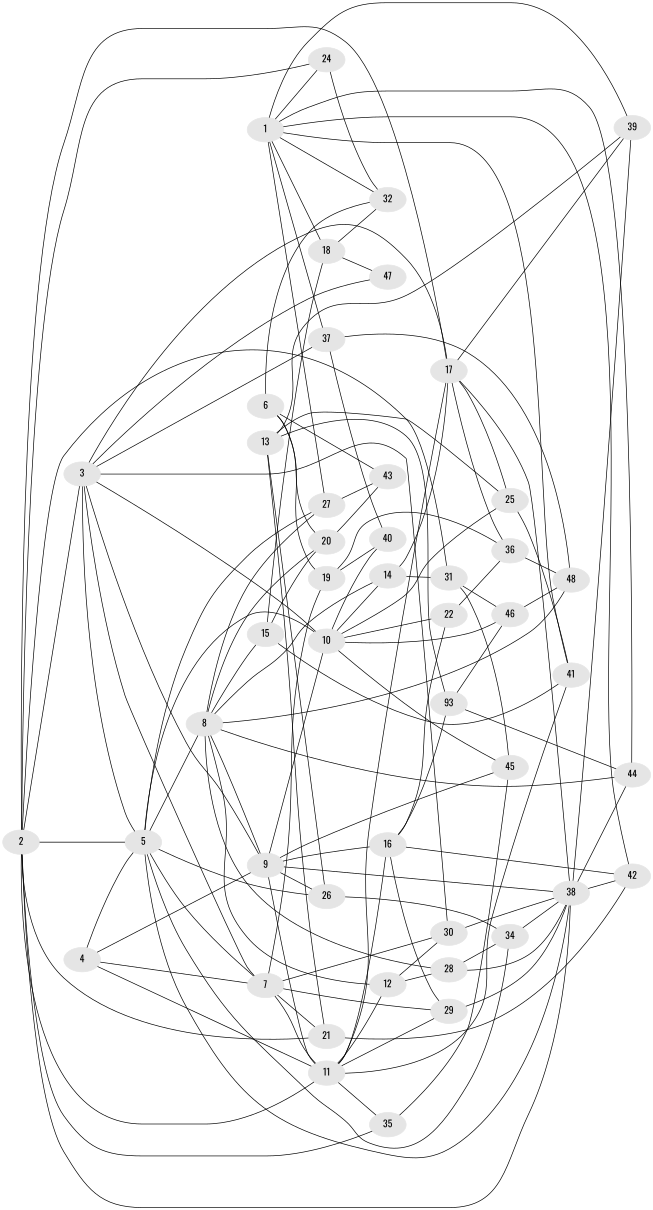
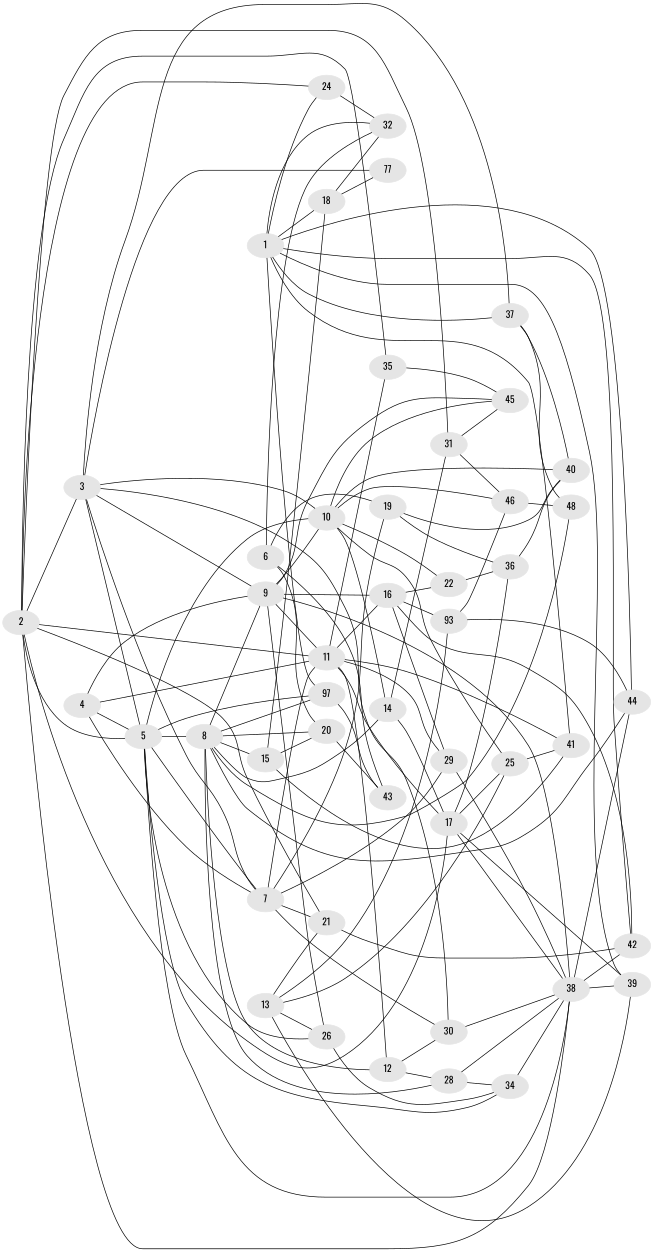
(263, 258) -> none
(388, 277) -> (388, 170)
(327, 505) -> (327, 695)
(534, 562) -> (539, 518)
